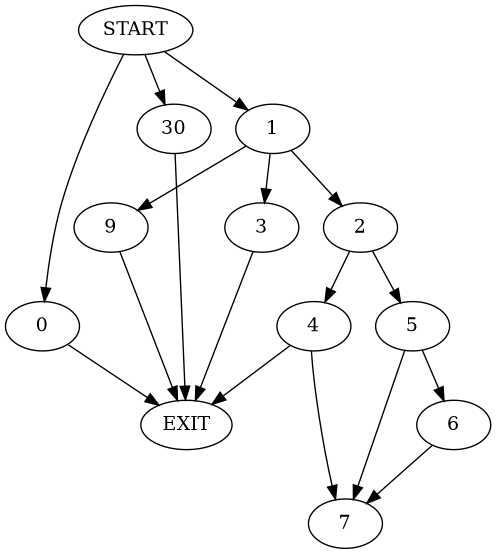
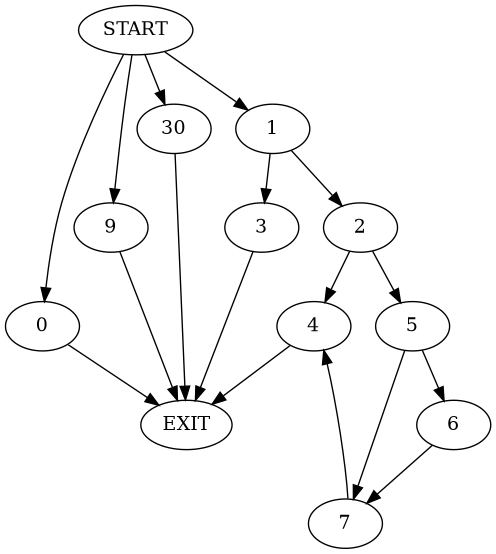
(198, 175) -> (123, 122)
(319, 419) -> (340, 431)
